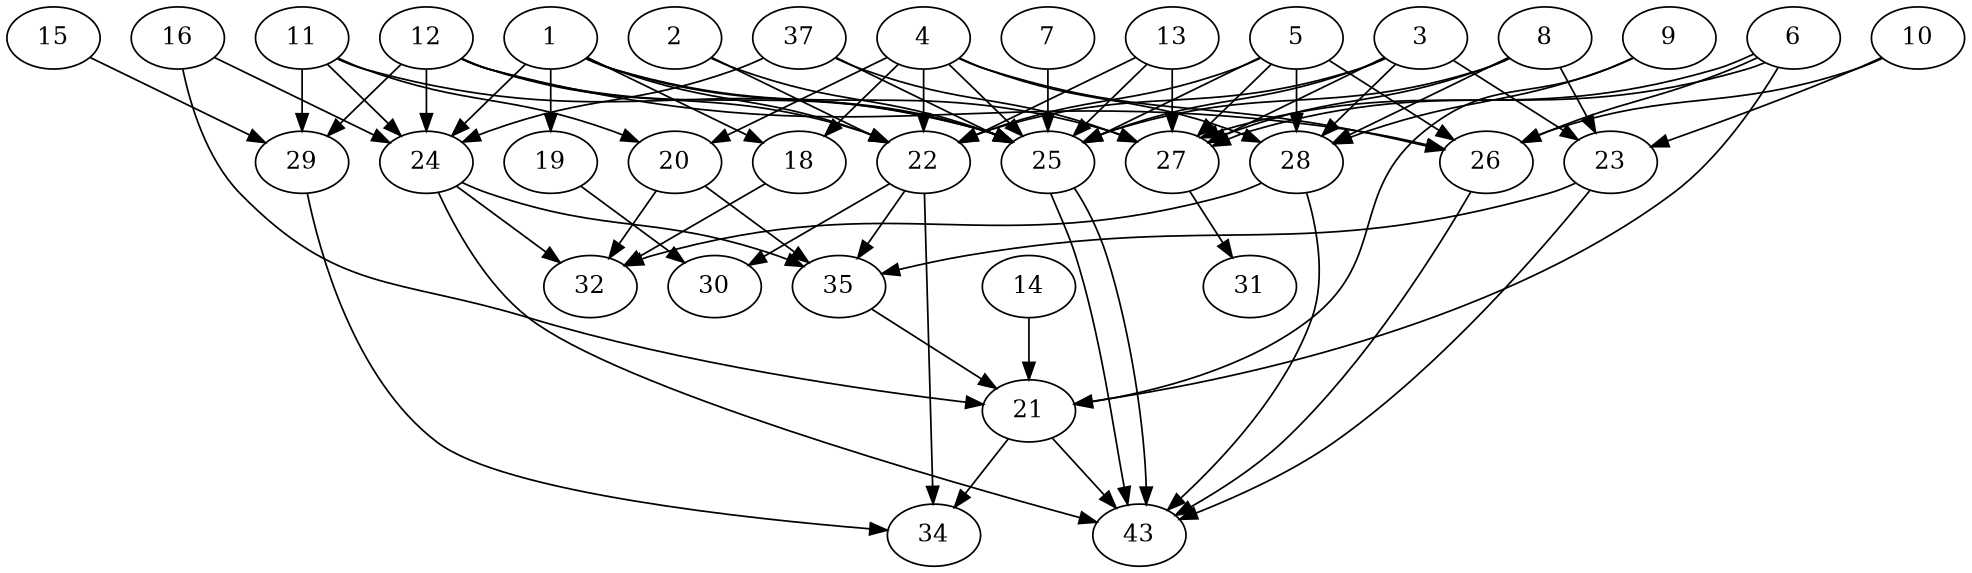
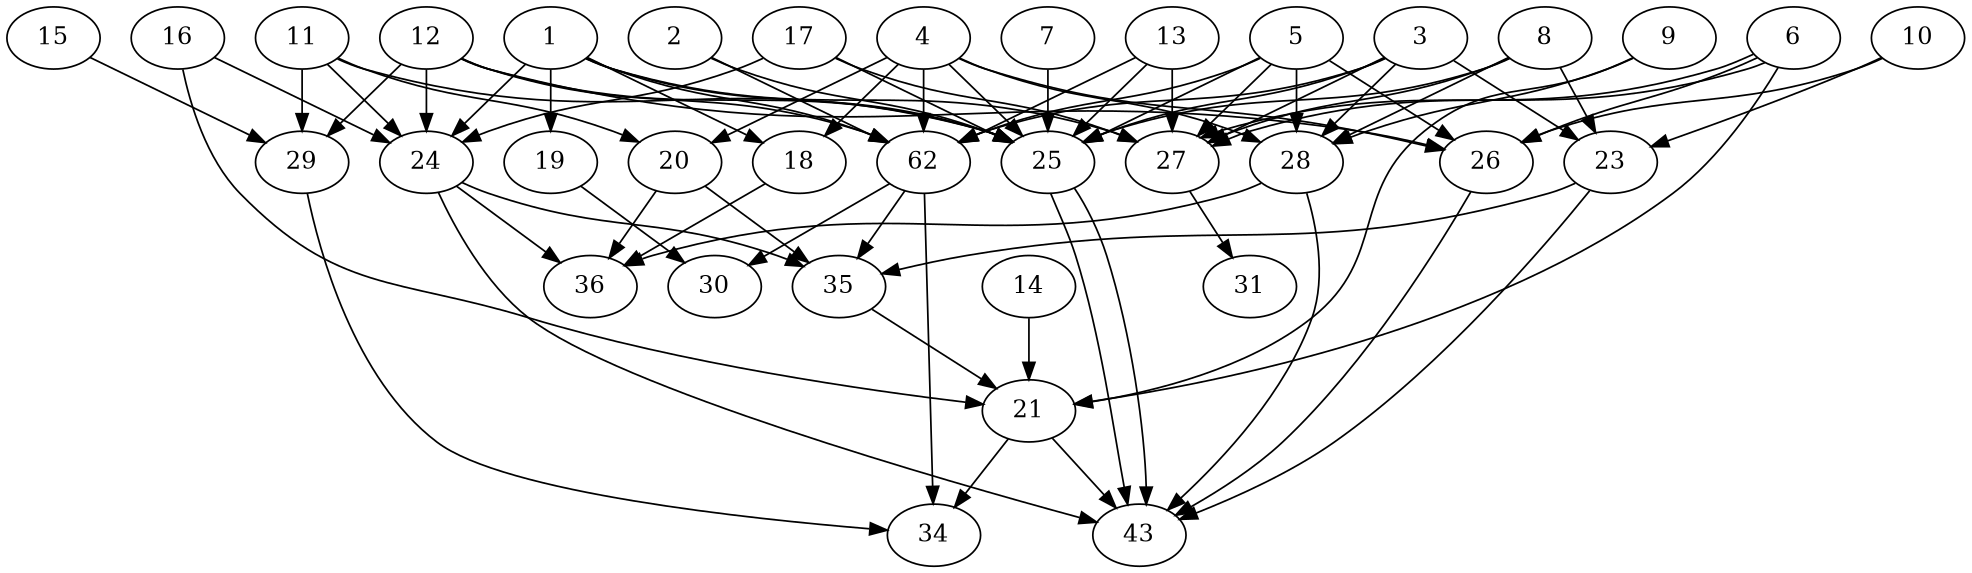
(799, 38) -> (799, 38)
(924, 162) -> (924, 162)
(590, 287) -> (590, 287)
